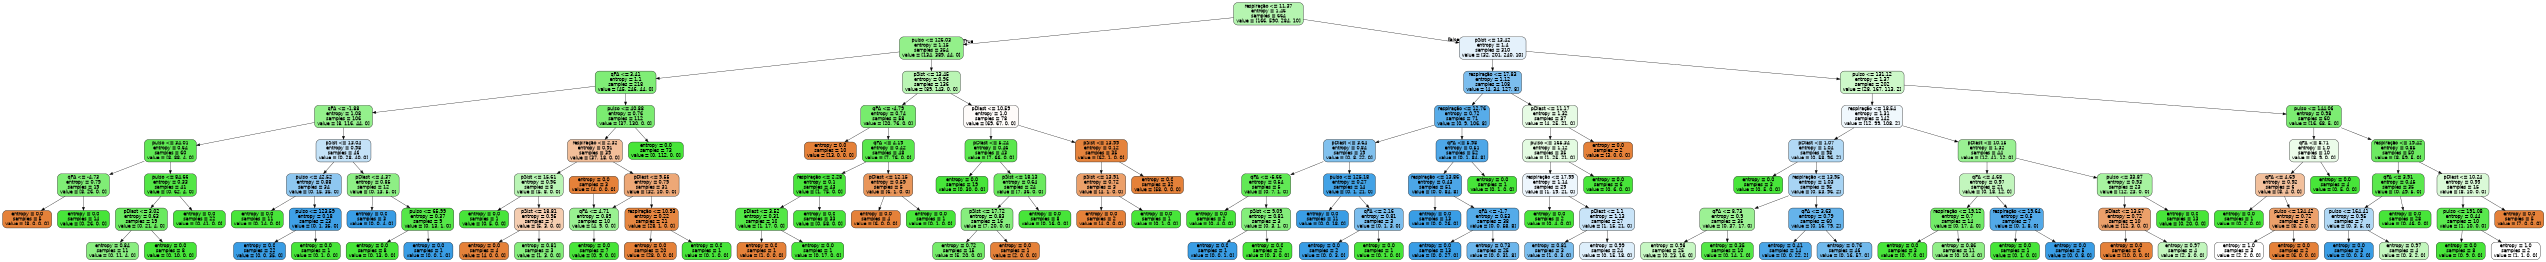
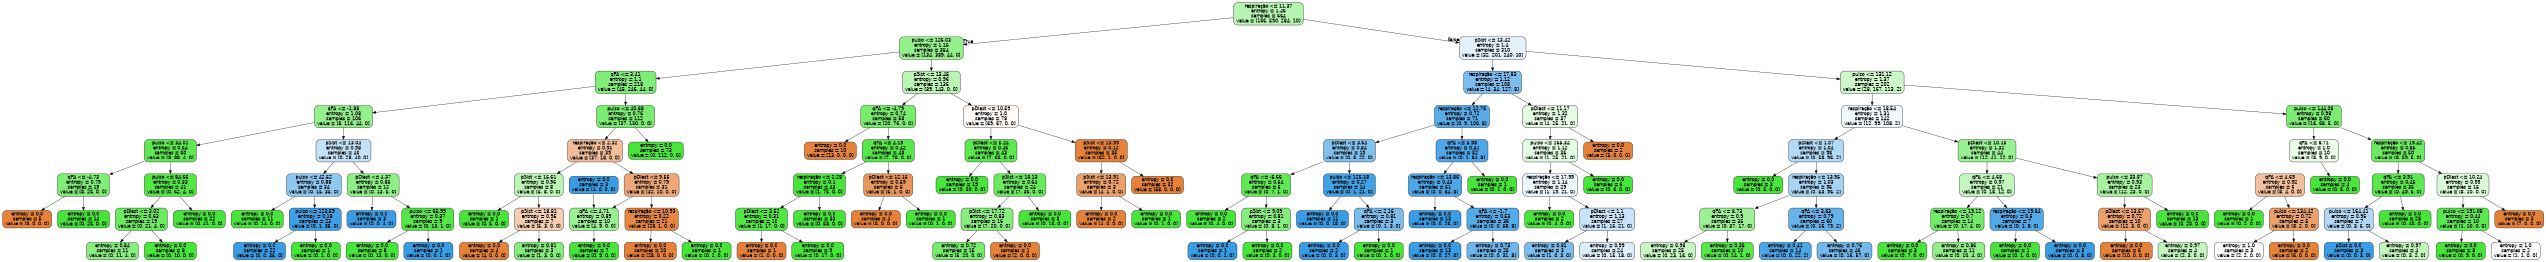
(2298, 167) -> none
(594, 185) -> (594, 185)
(818, 251) -> (818, 251)
(2349, 251) -> (2349, 251)
